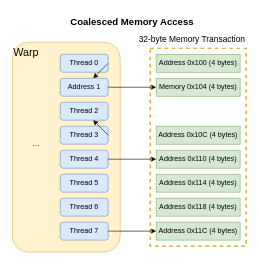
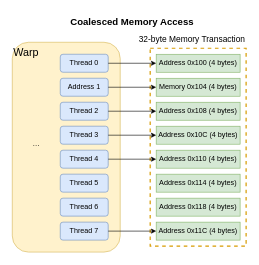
(97, 74) -> (150, 63)
none -> (150, 111)
none -> (198, 111)
(103, 130) -> (150, 135)
